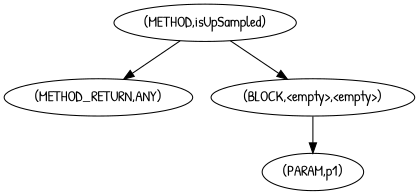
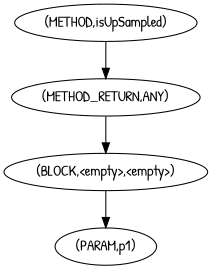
(254, 57) -> (106, 130)
